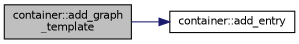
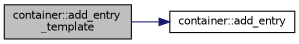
(68, 22) -> (68, 22)
